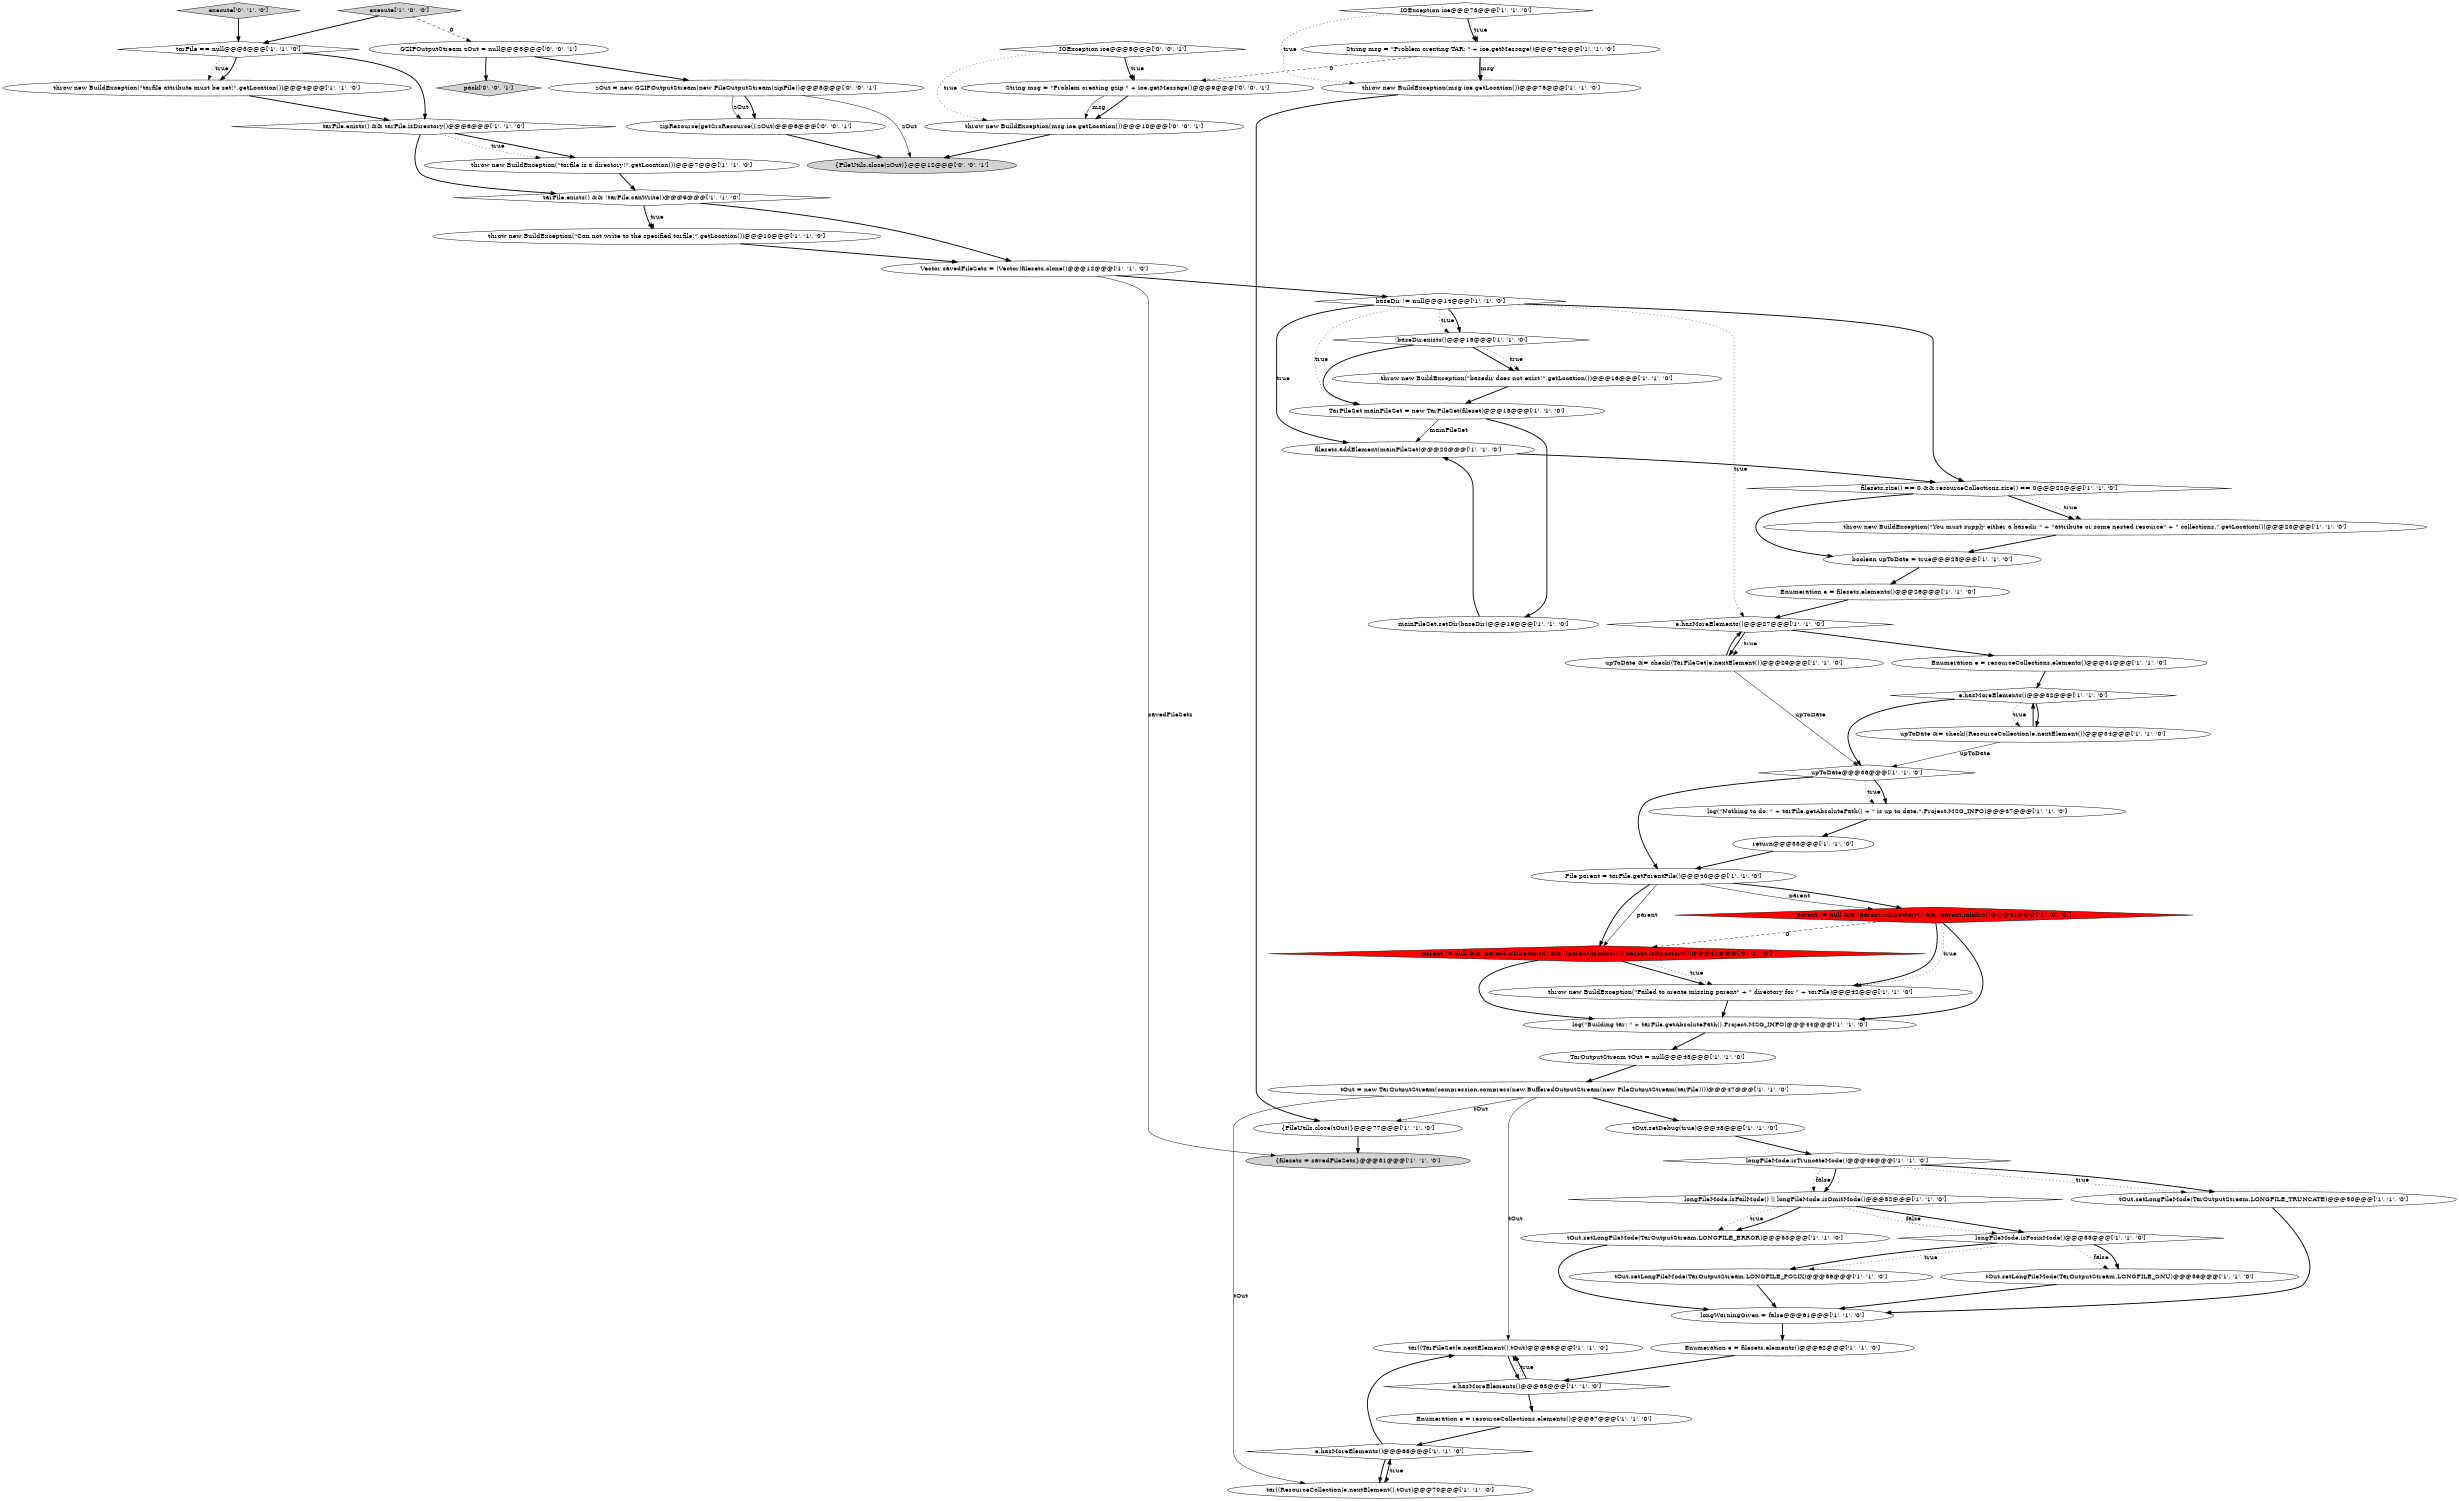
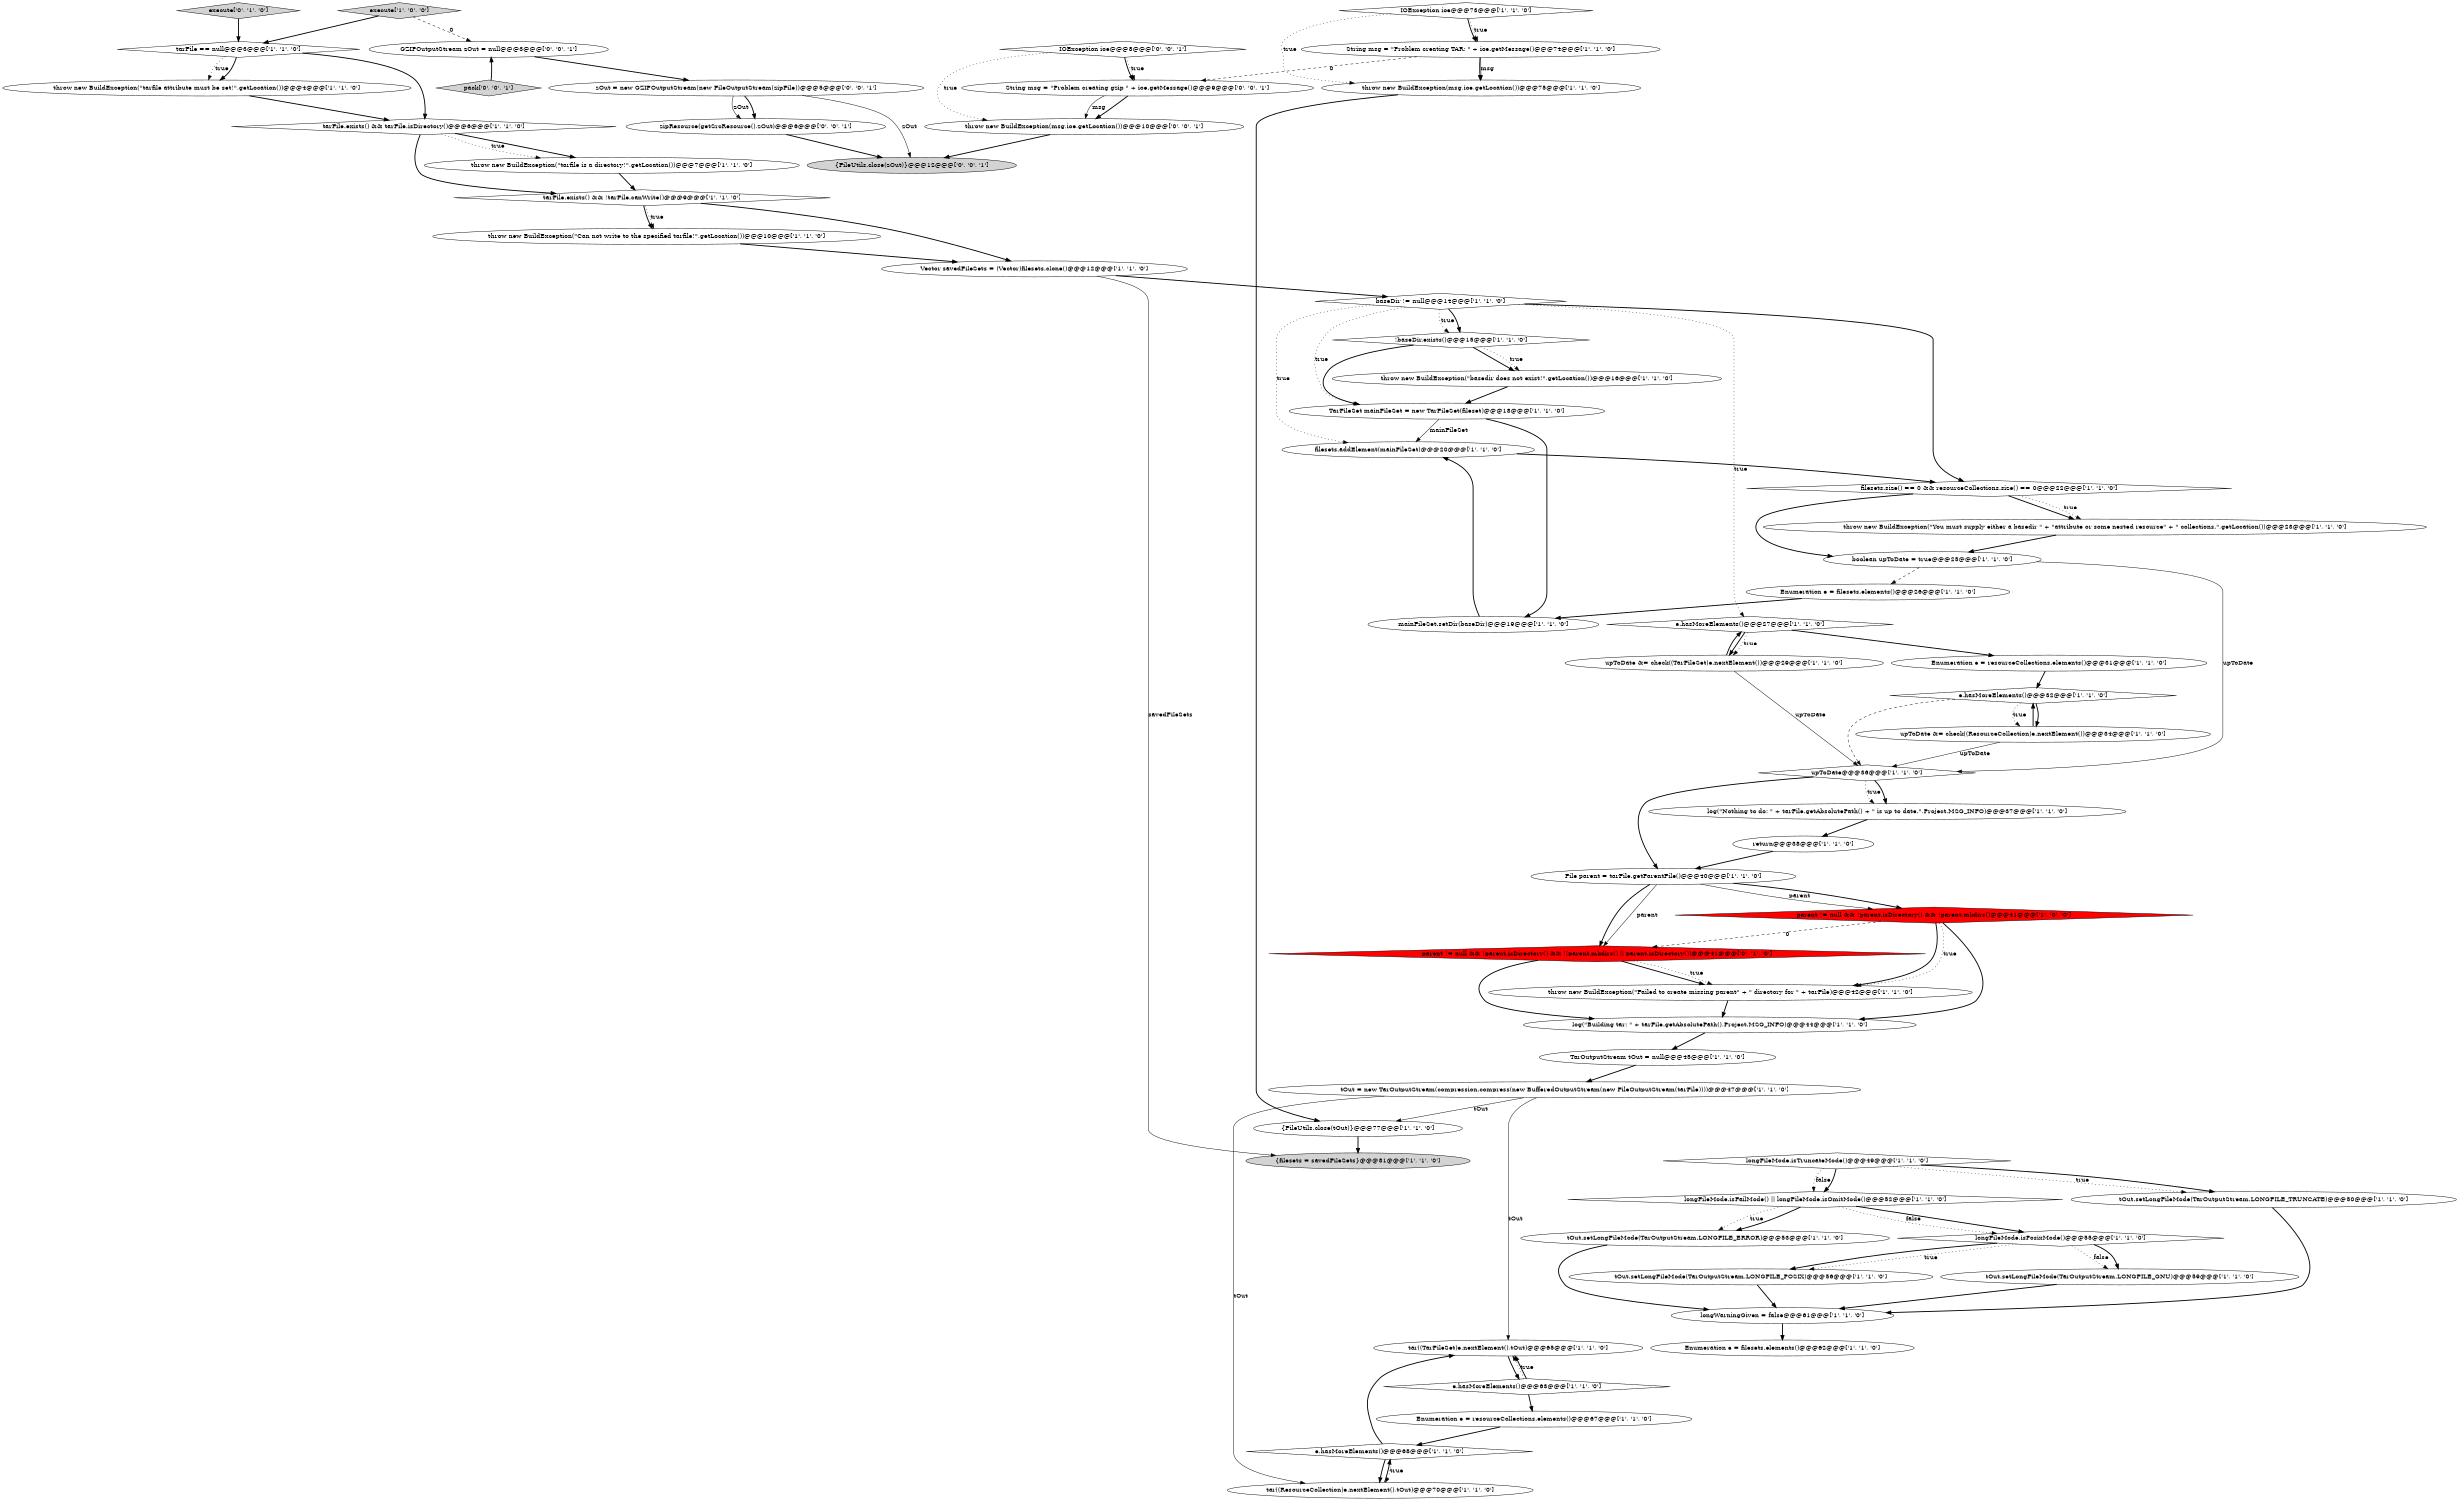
(486, 67) -> (492, 71)
(1277, 360) -> (1277, 360)
(1907, 575) -> (1907, 575)
(1814, 608) -> (1681, 608)
none -> (2223, 701)
(1883, 711) -> (1883, 711)
(1705, 1128) -> none
(1652, 1368) -> none
